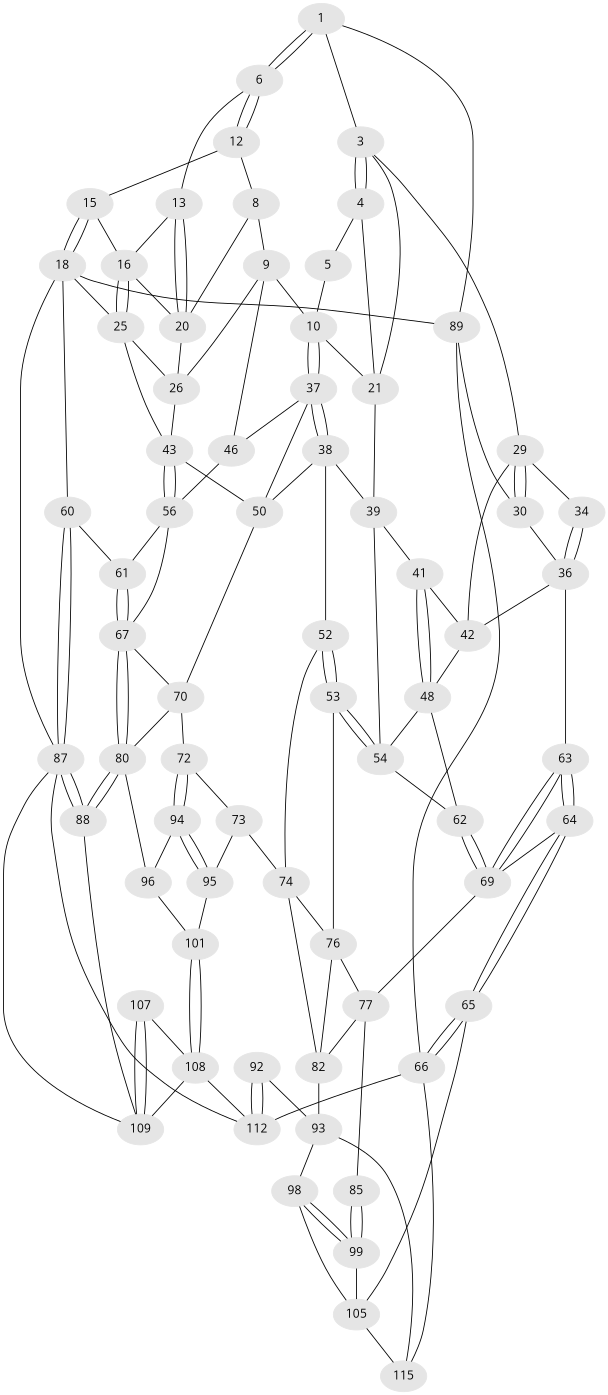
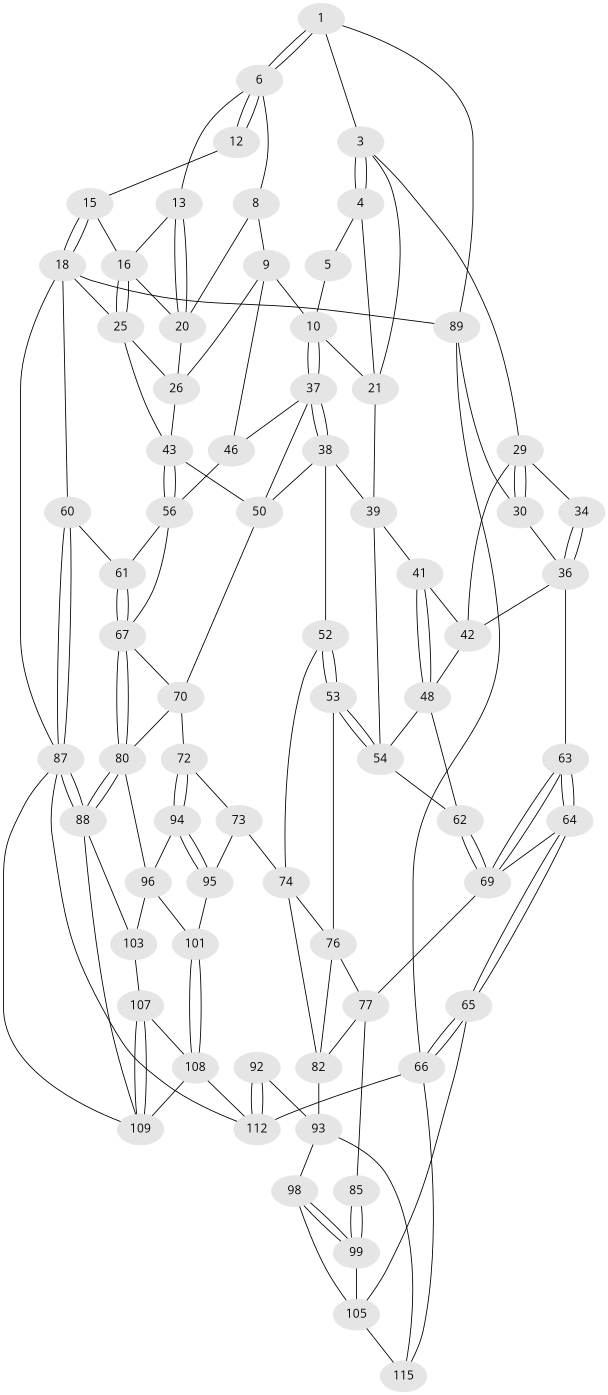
(246, 173) -> (268, 142)
none -> (134, 944)
